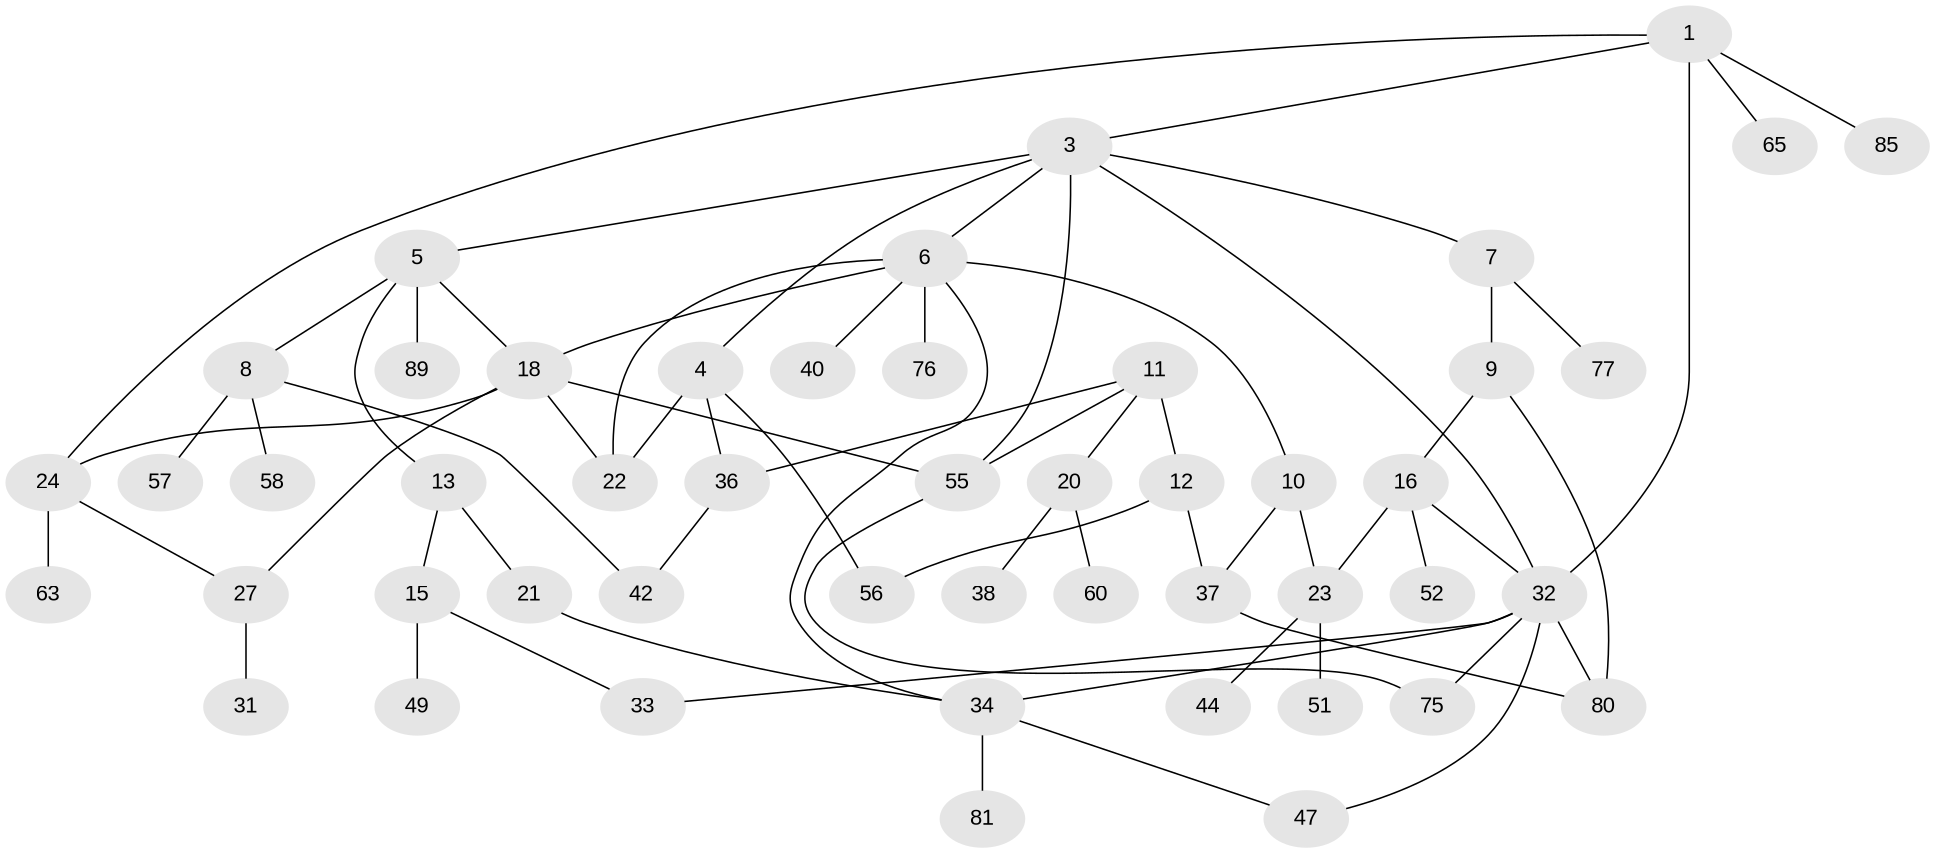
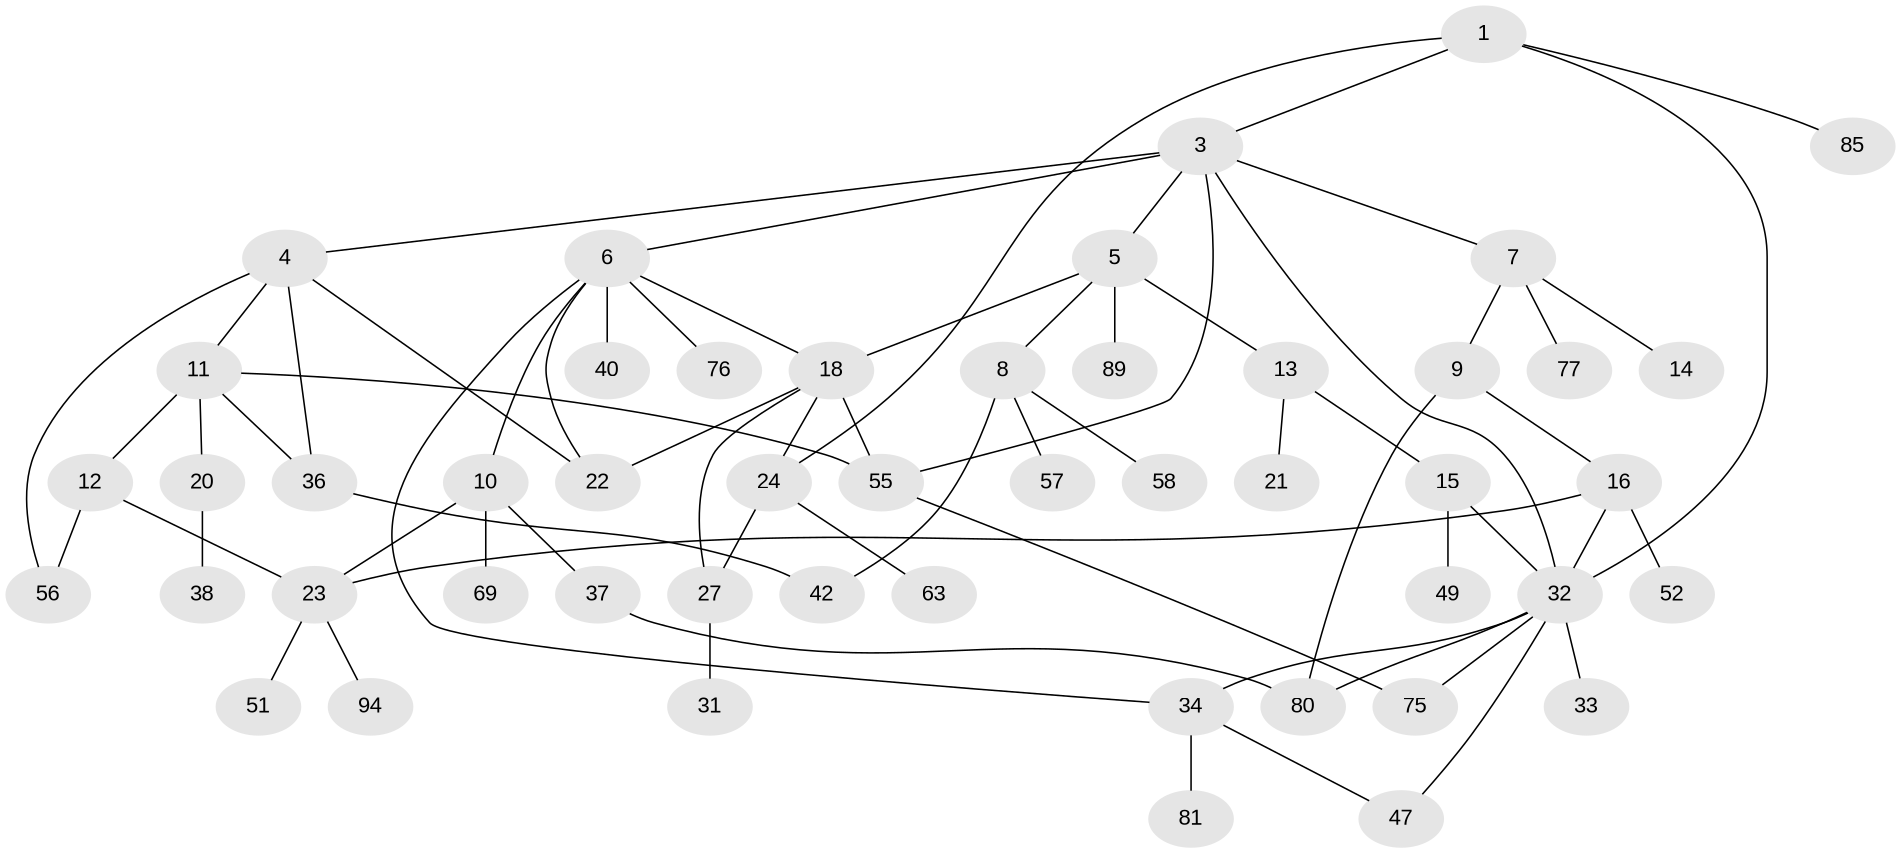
(1775, 146) -> none
none -> (242, 315)
none -> (1682, 371)
(1195, 538) -> (190, 533)
none -> (486, 595)
(1096, 595) -> none
(530, 651) -> (1504, 539)
(749, 666) -> none
(1208, 707) -> (371, 707)
